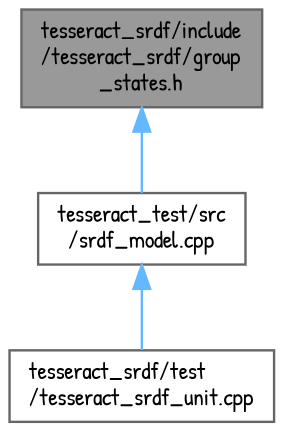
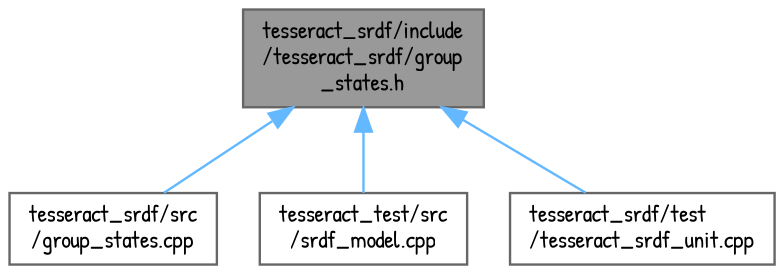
none -> (113, 229)
(142, 320) -> (524, 156)
